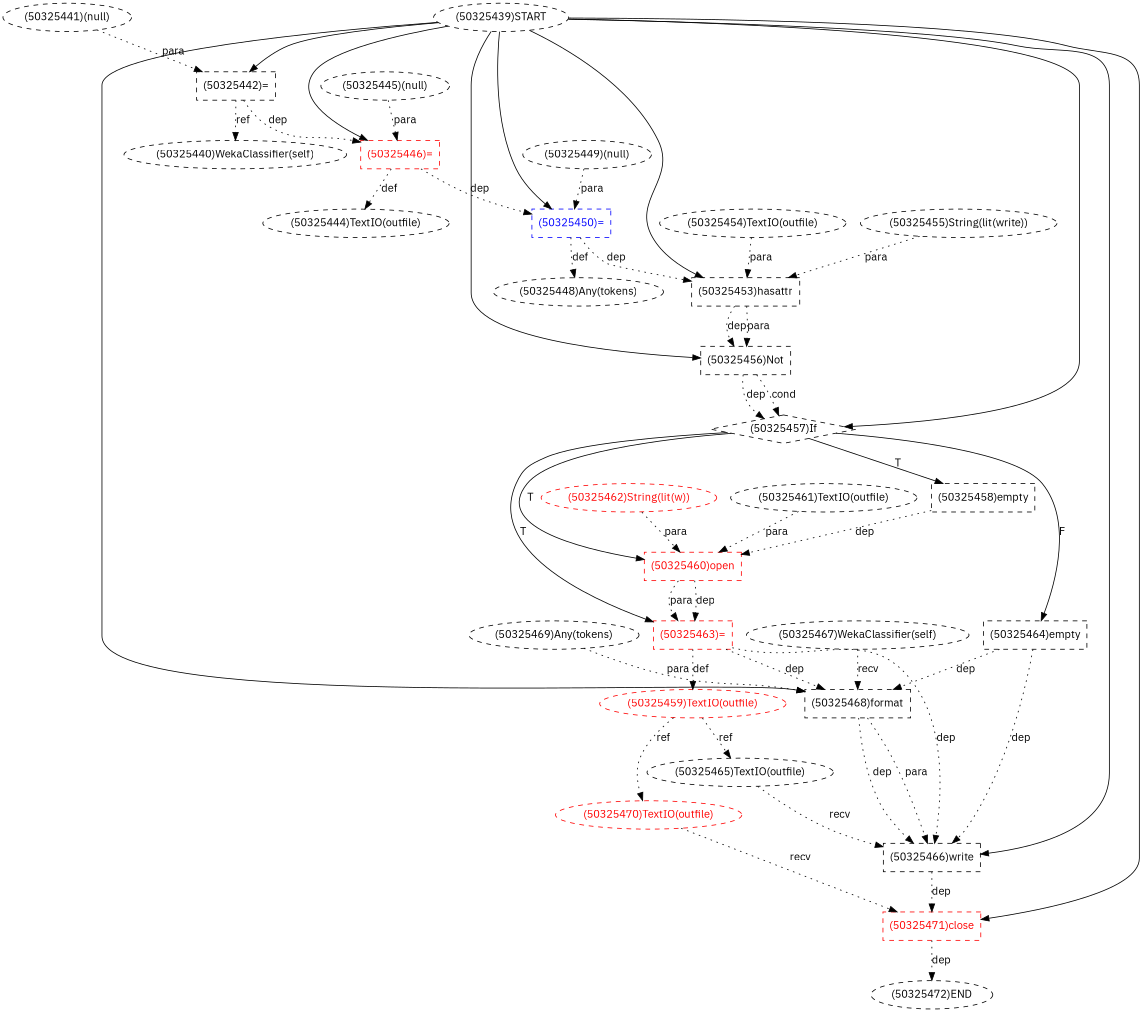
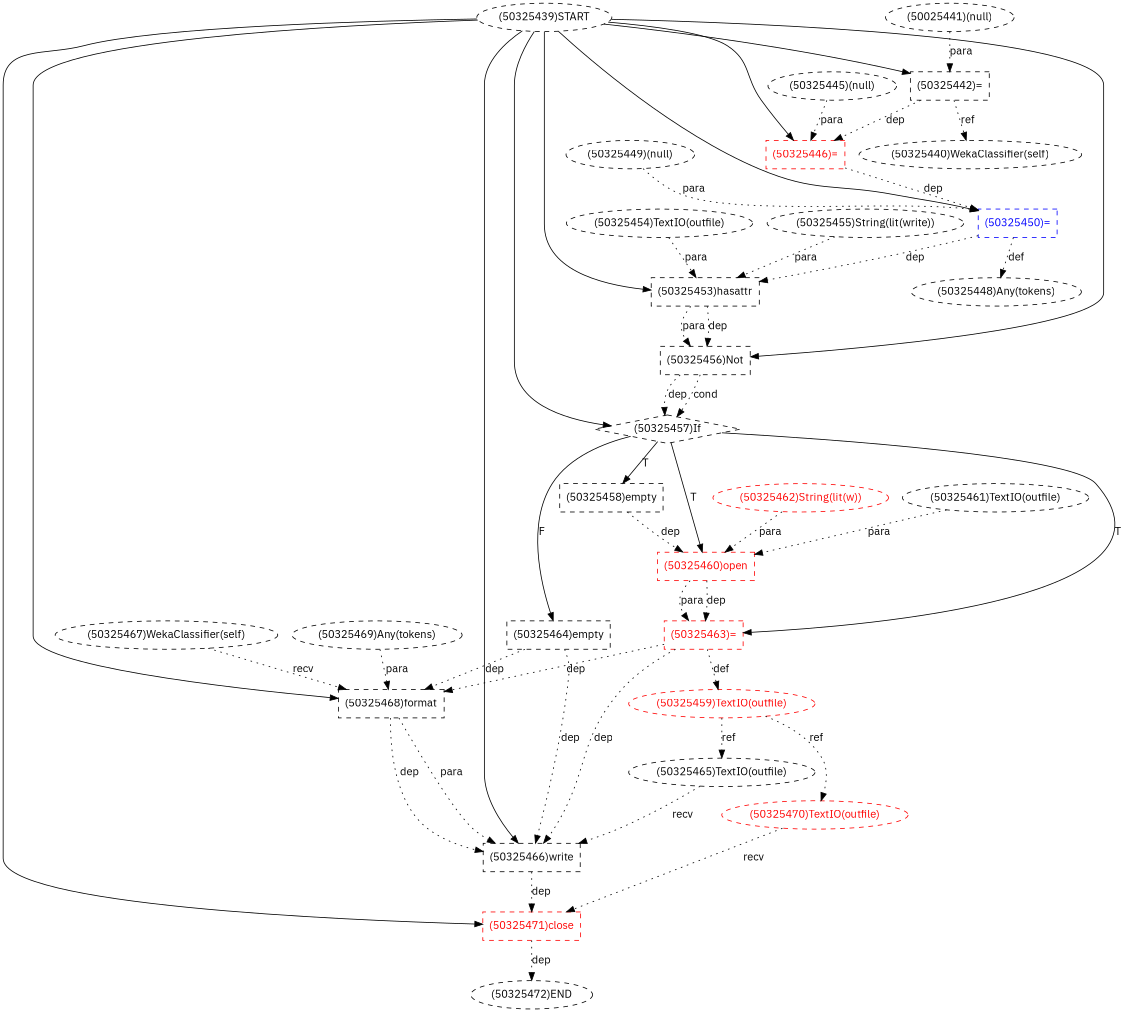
(67, 17) -> (950, 17)
(356, 223) -> none
